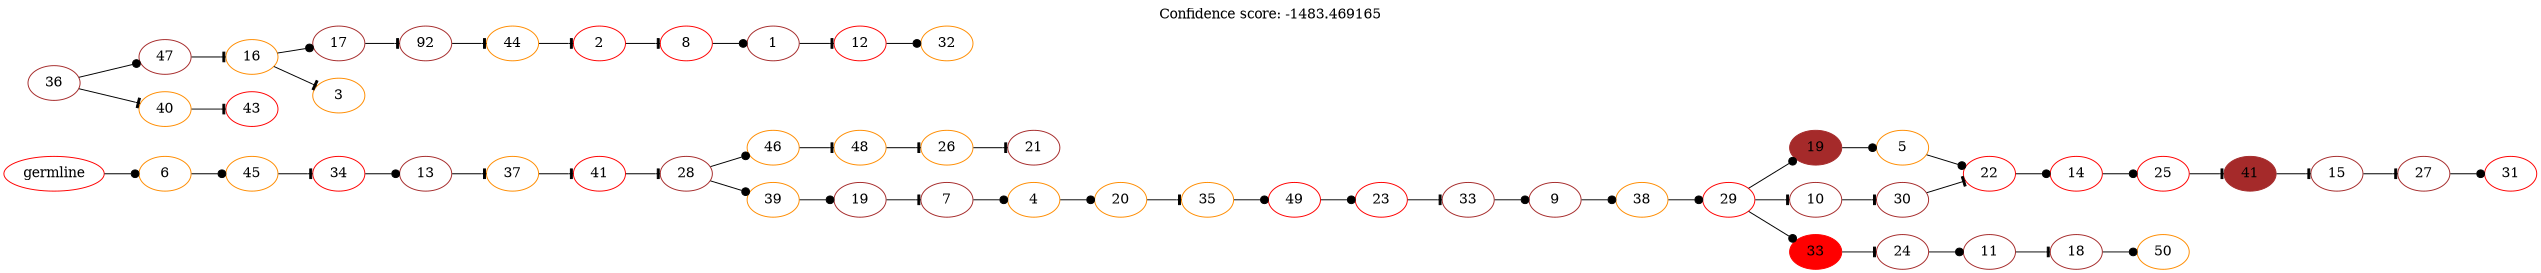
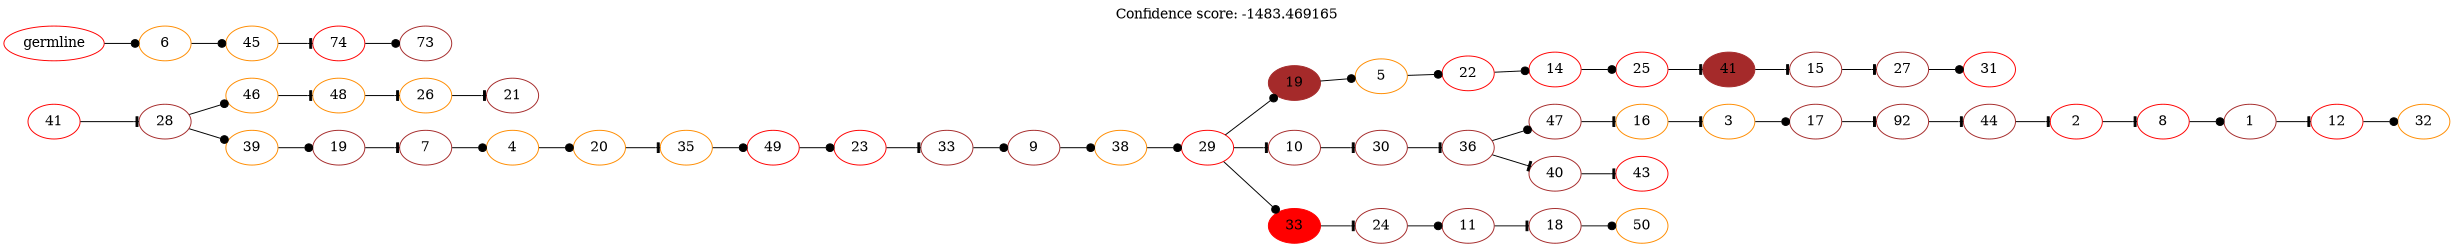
(513, 43) -> (1989, 122)
(292, 51) -> (1768, 122)
(165, 109) -> (1555, 174)
(339, 174) -> (339, 43)
(426, 174) -> (426, 43)
(513, 174) -> none
(1944, 187) -> (1422, 148)
